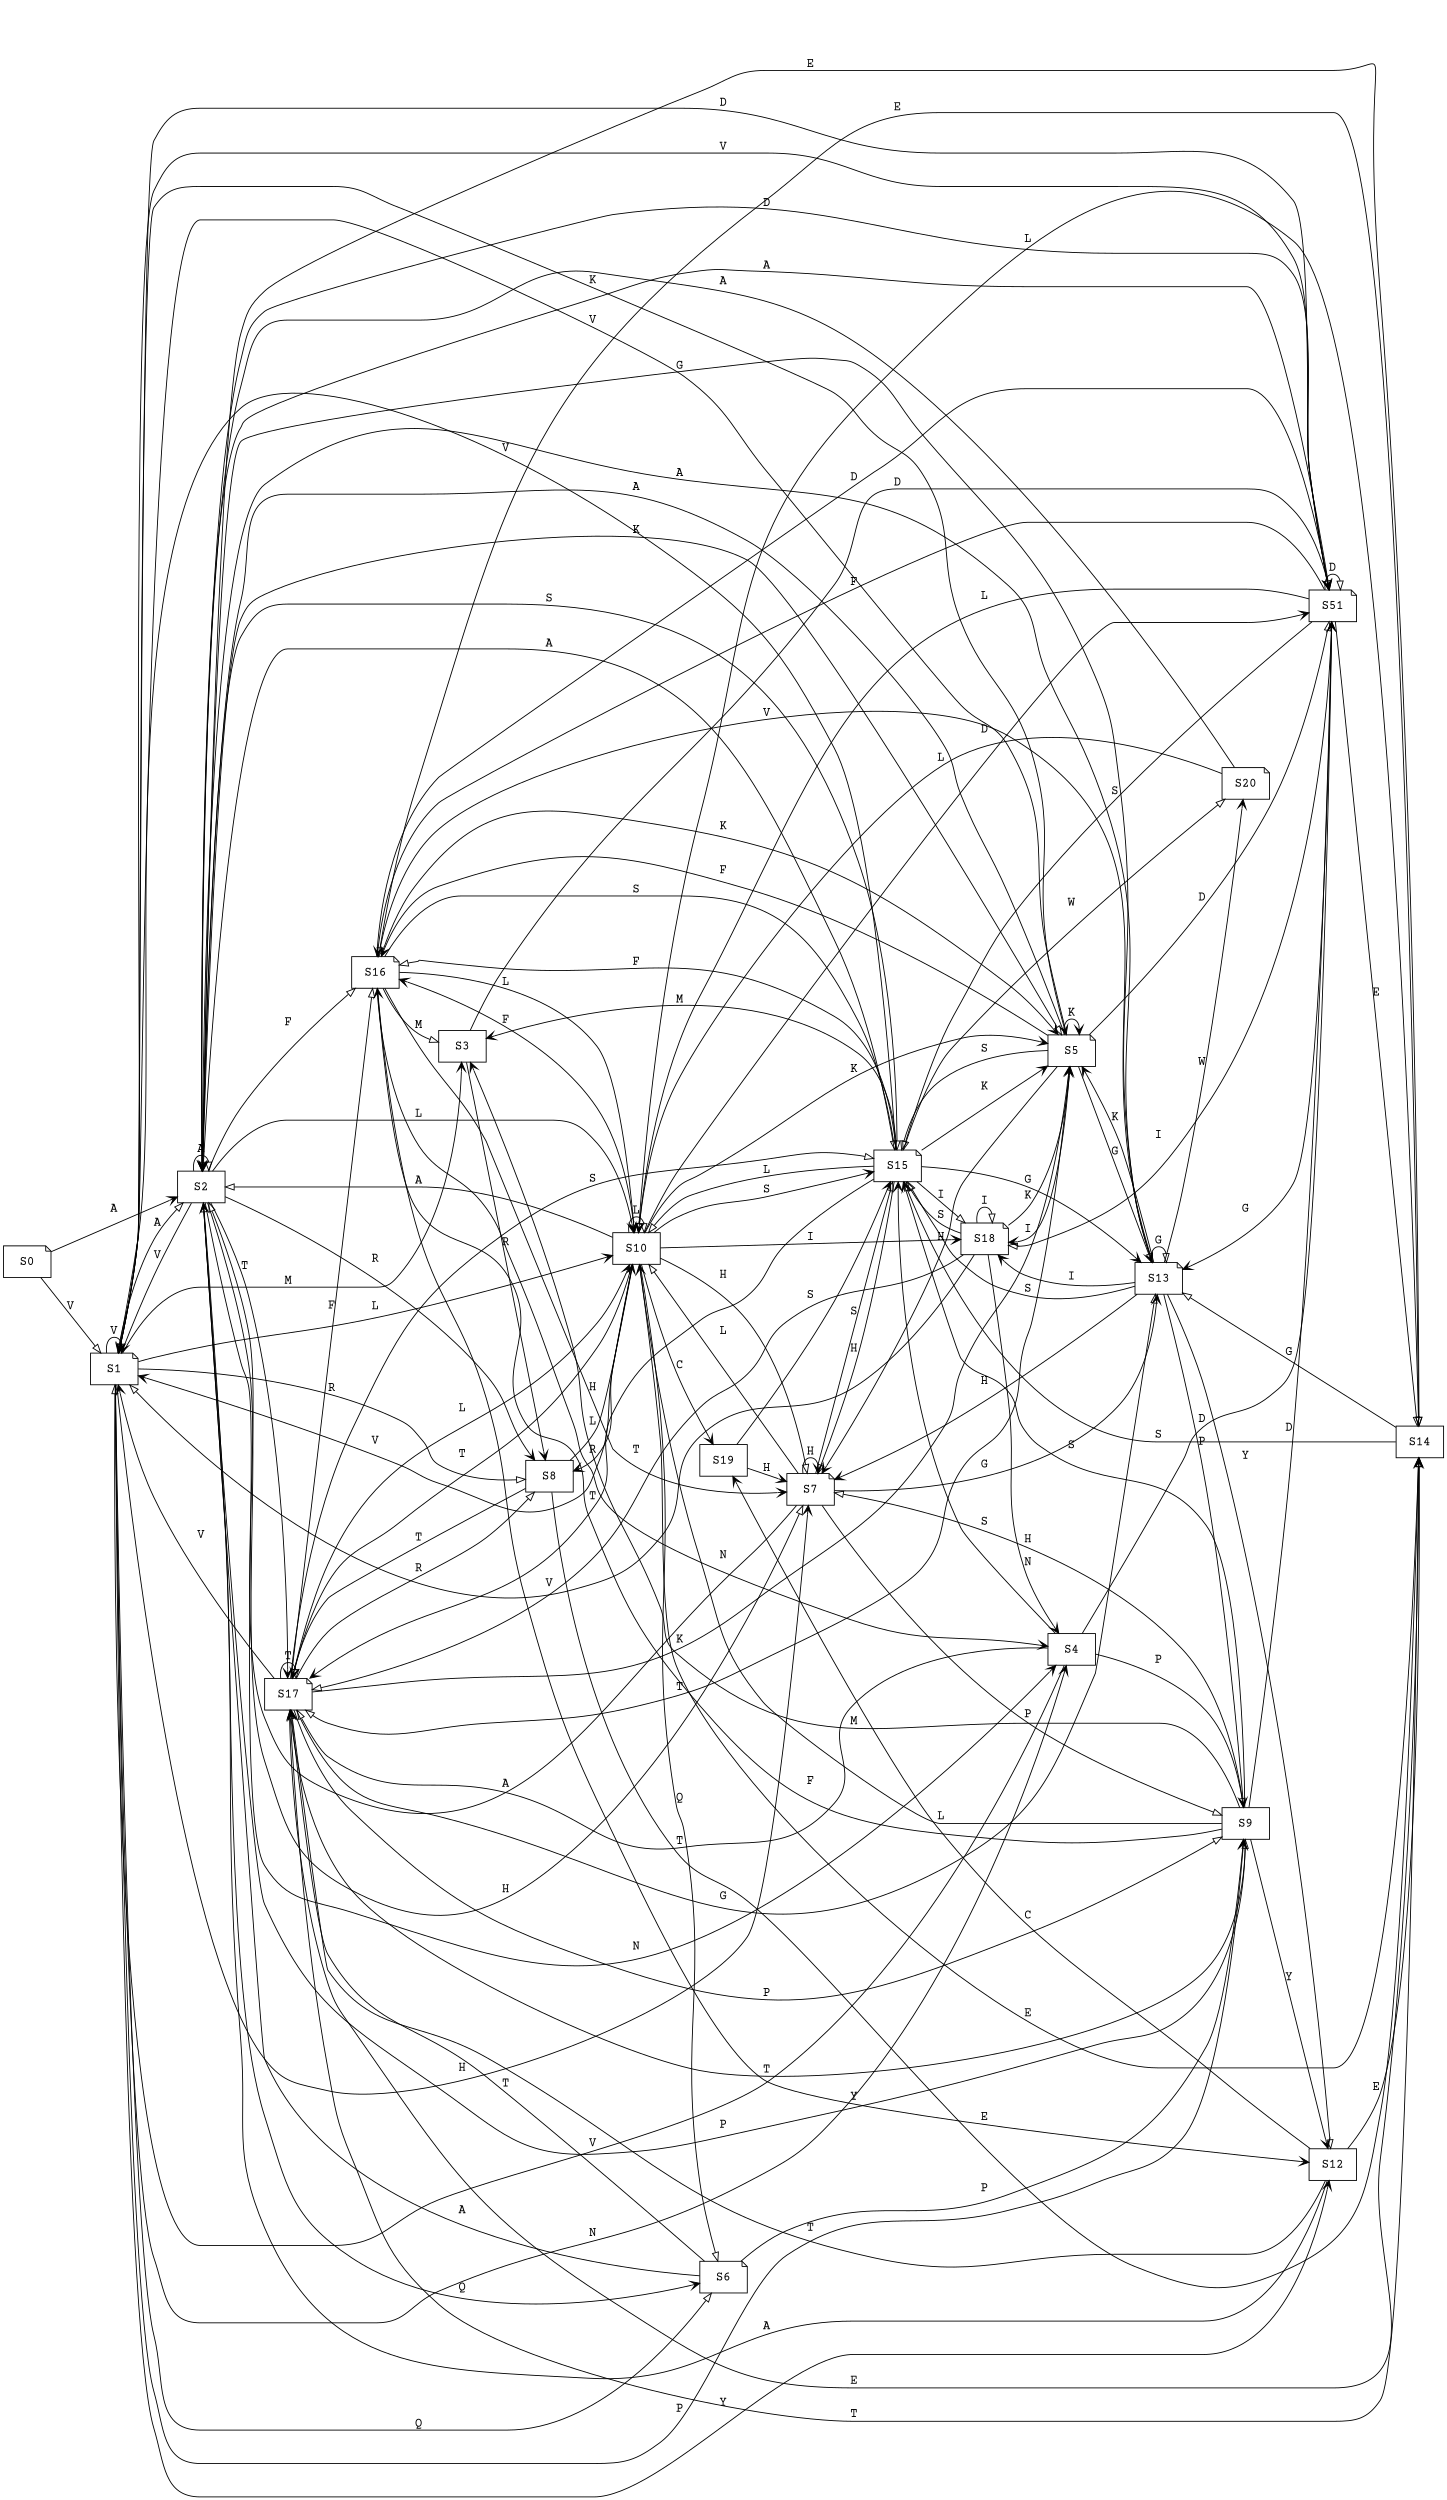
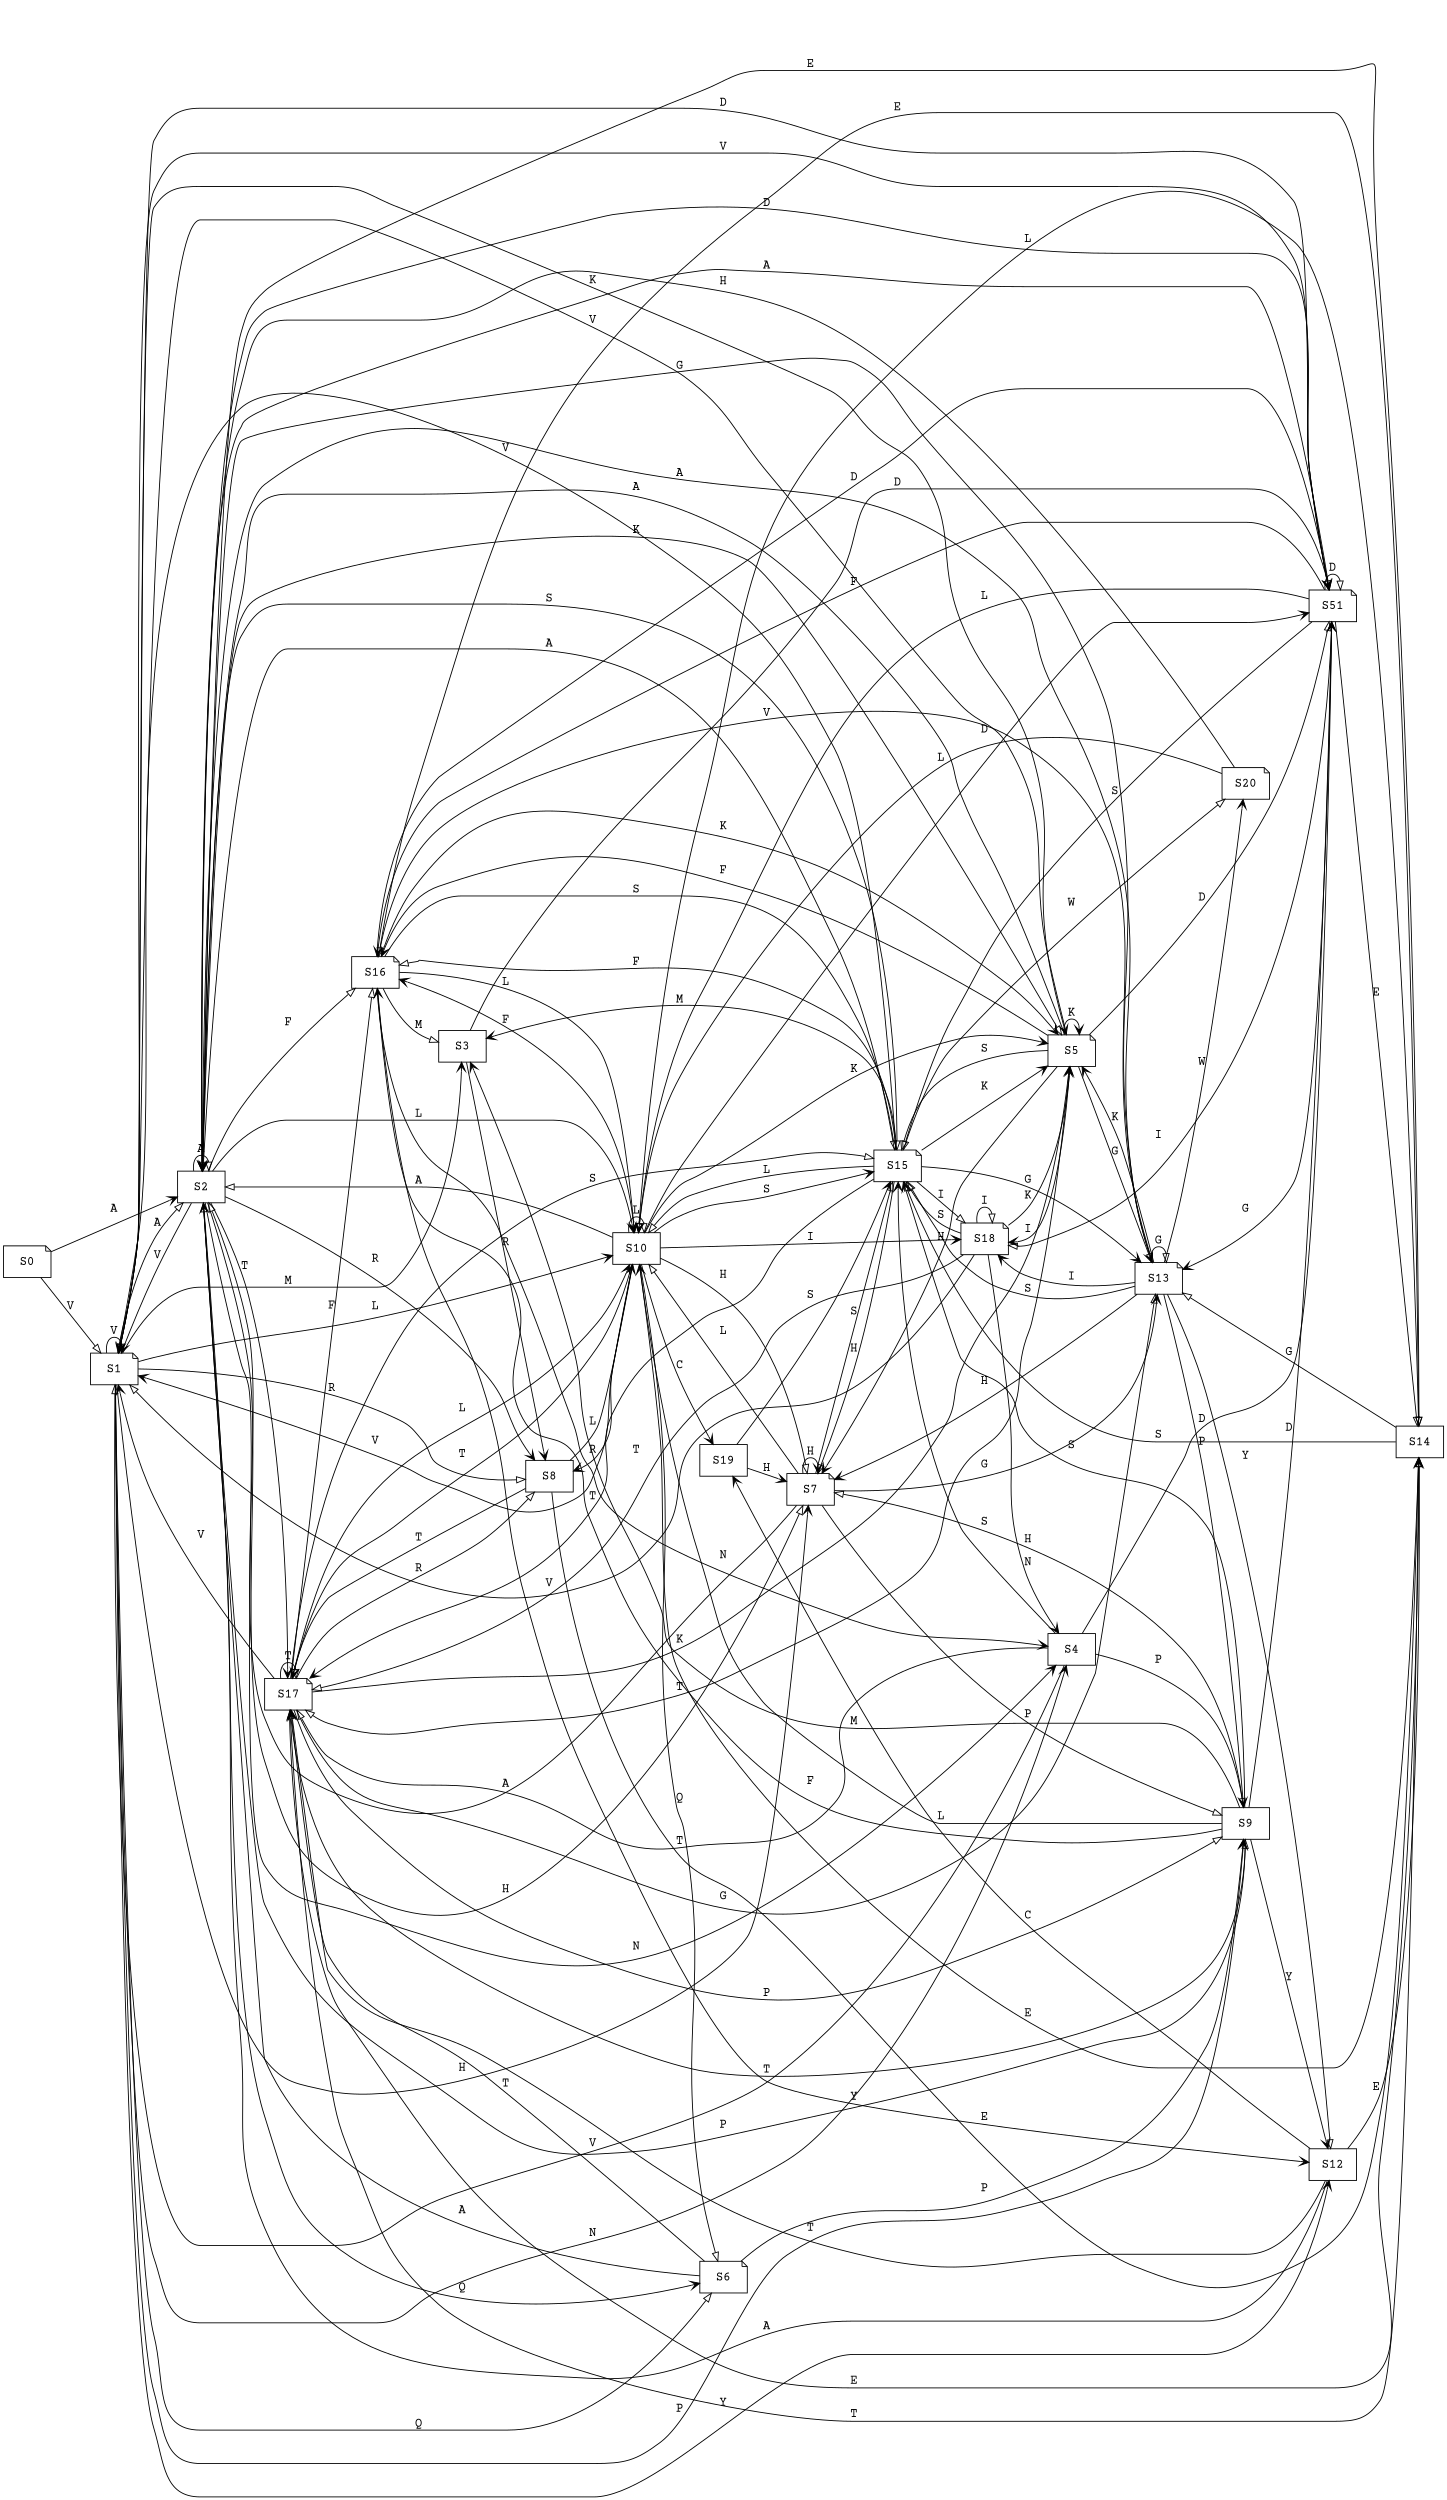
(724, 281) -> (724, 281)
(548, 1291) -> none
